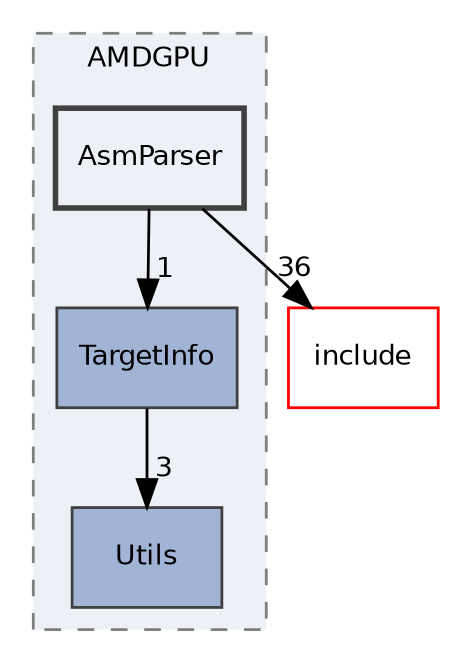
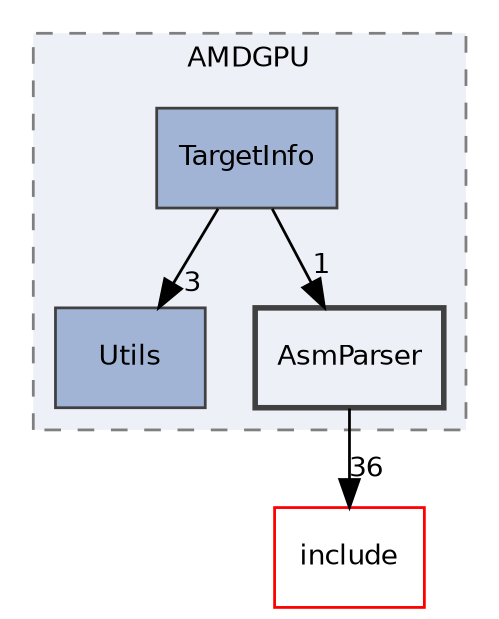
(149, 244) -> (292, 246)
